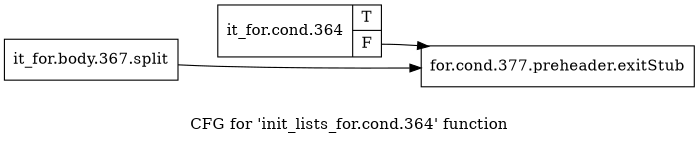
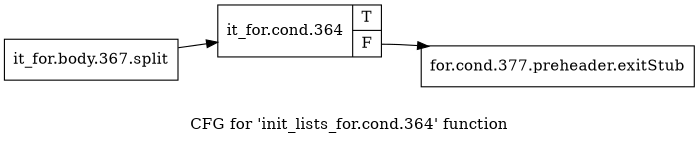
(294, 68) -> (192, 46)
